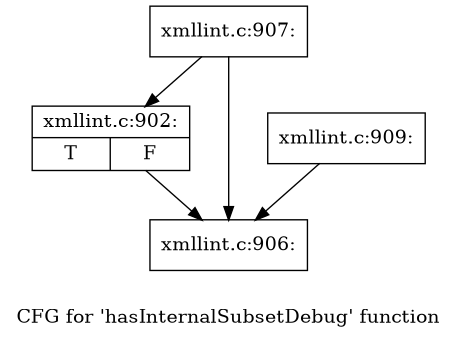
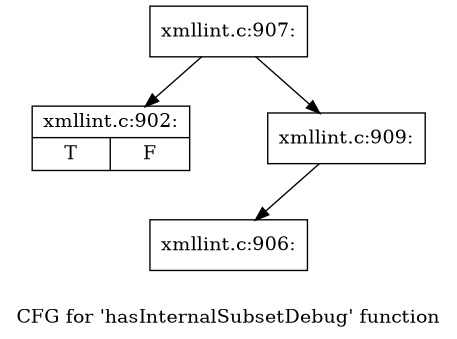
(229, 131) -> (282, 80)
(169, 191) -> none
